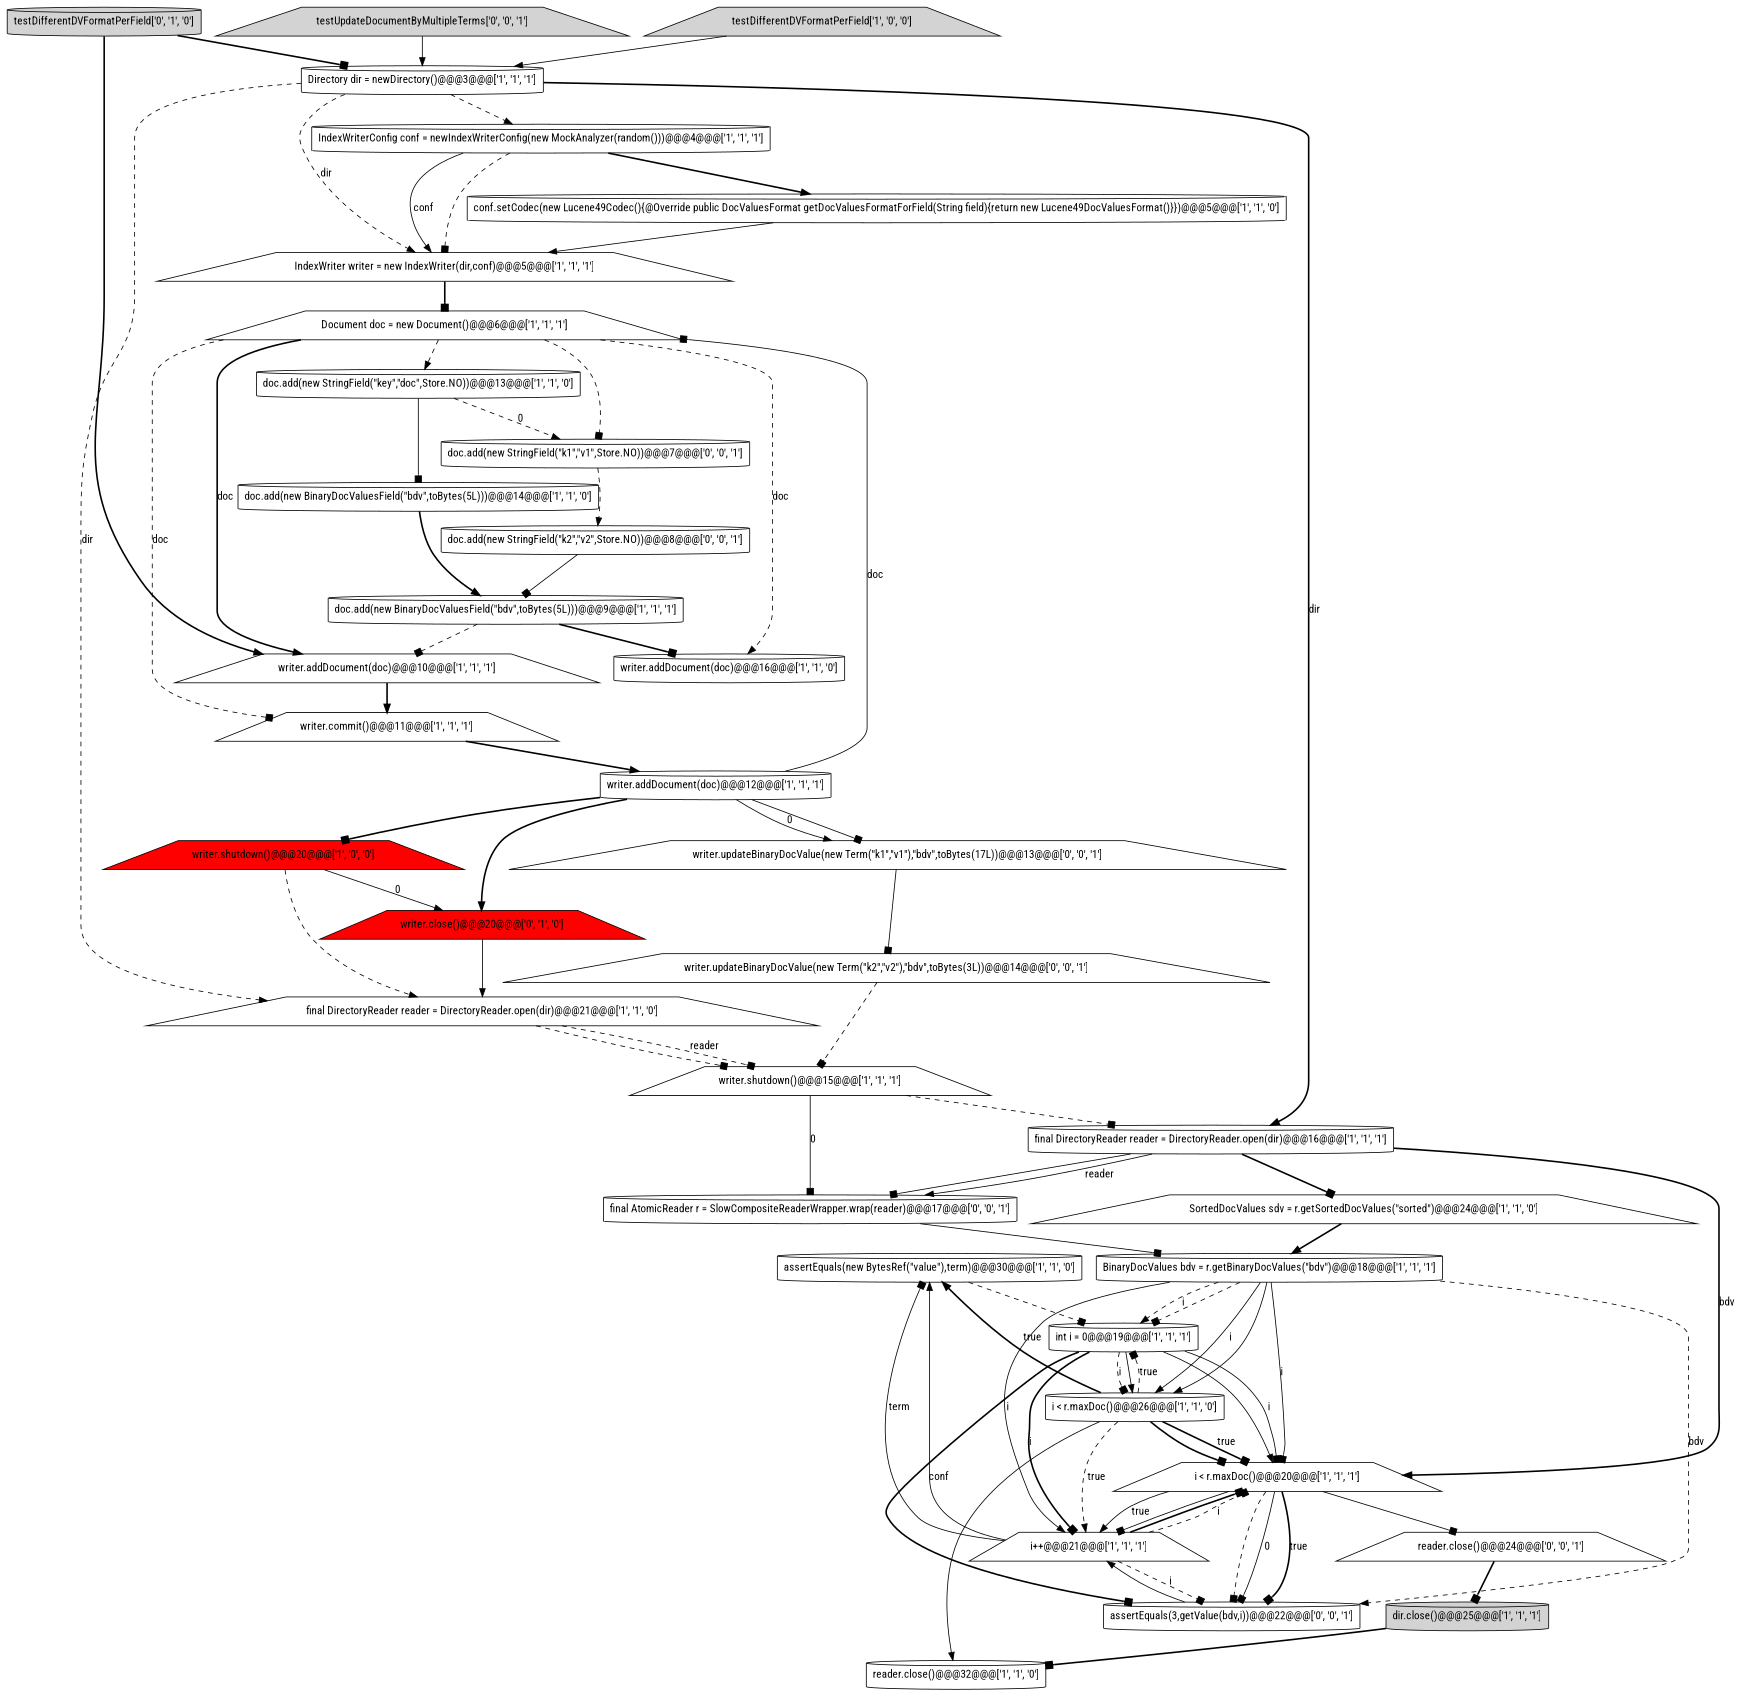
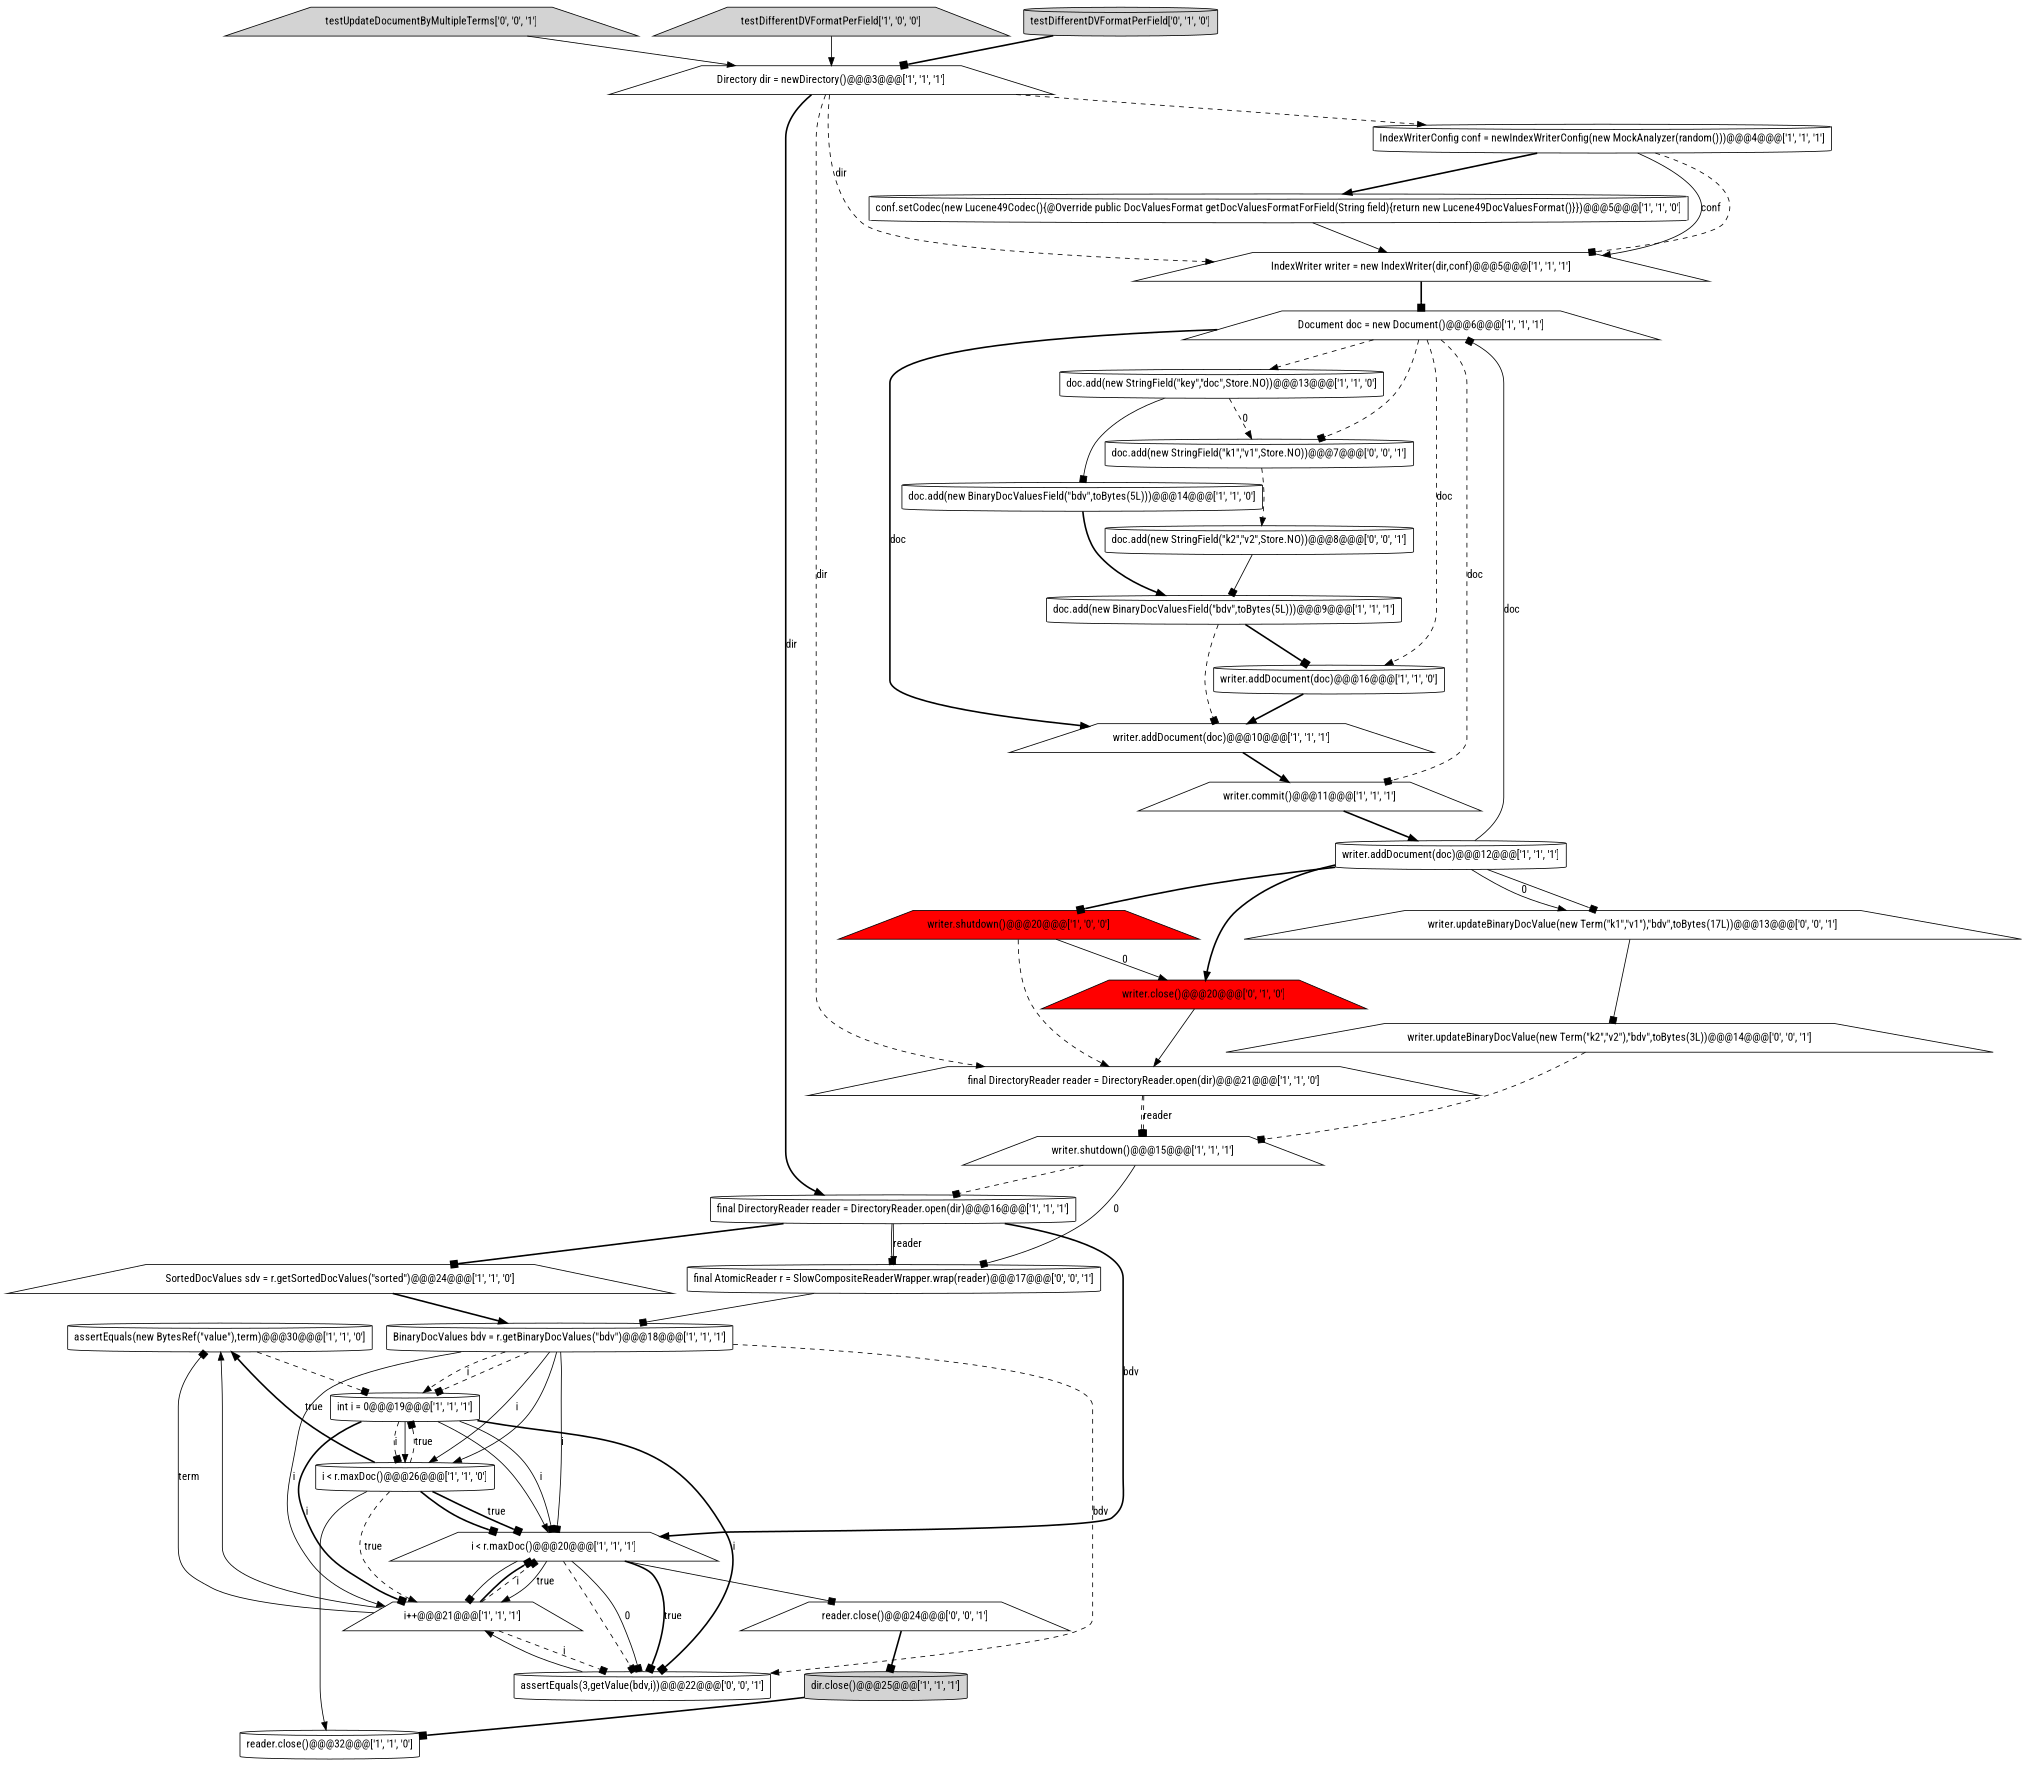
(422, 80) -> (831, 80)
(101, 365) -> (1279, 707)
(939, 1477) -> (734, 1547)
